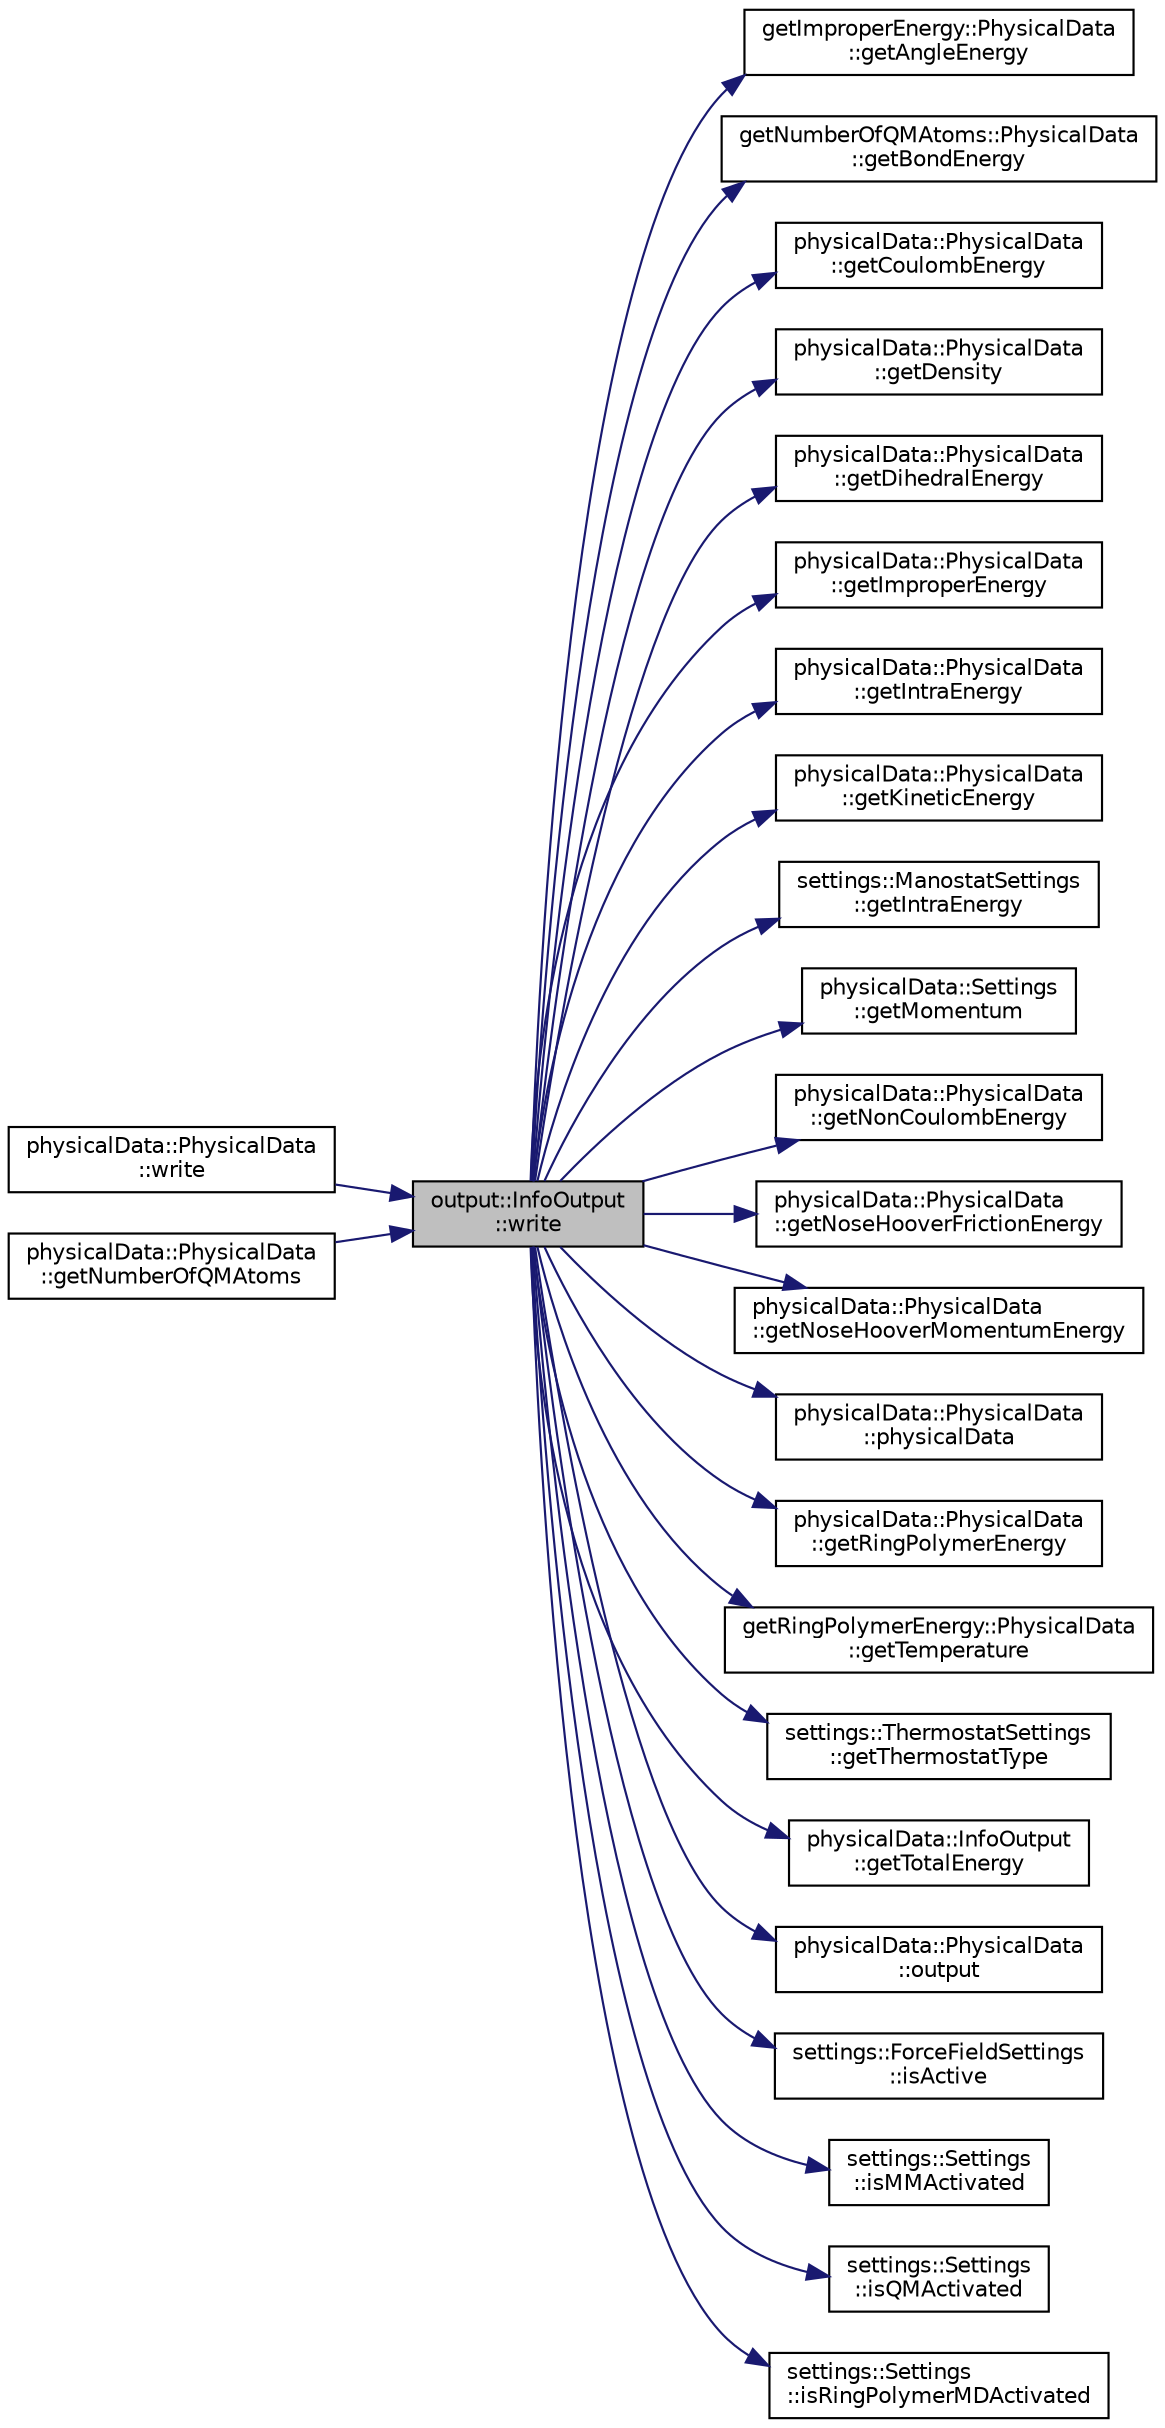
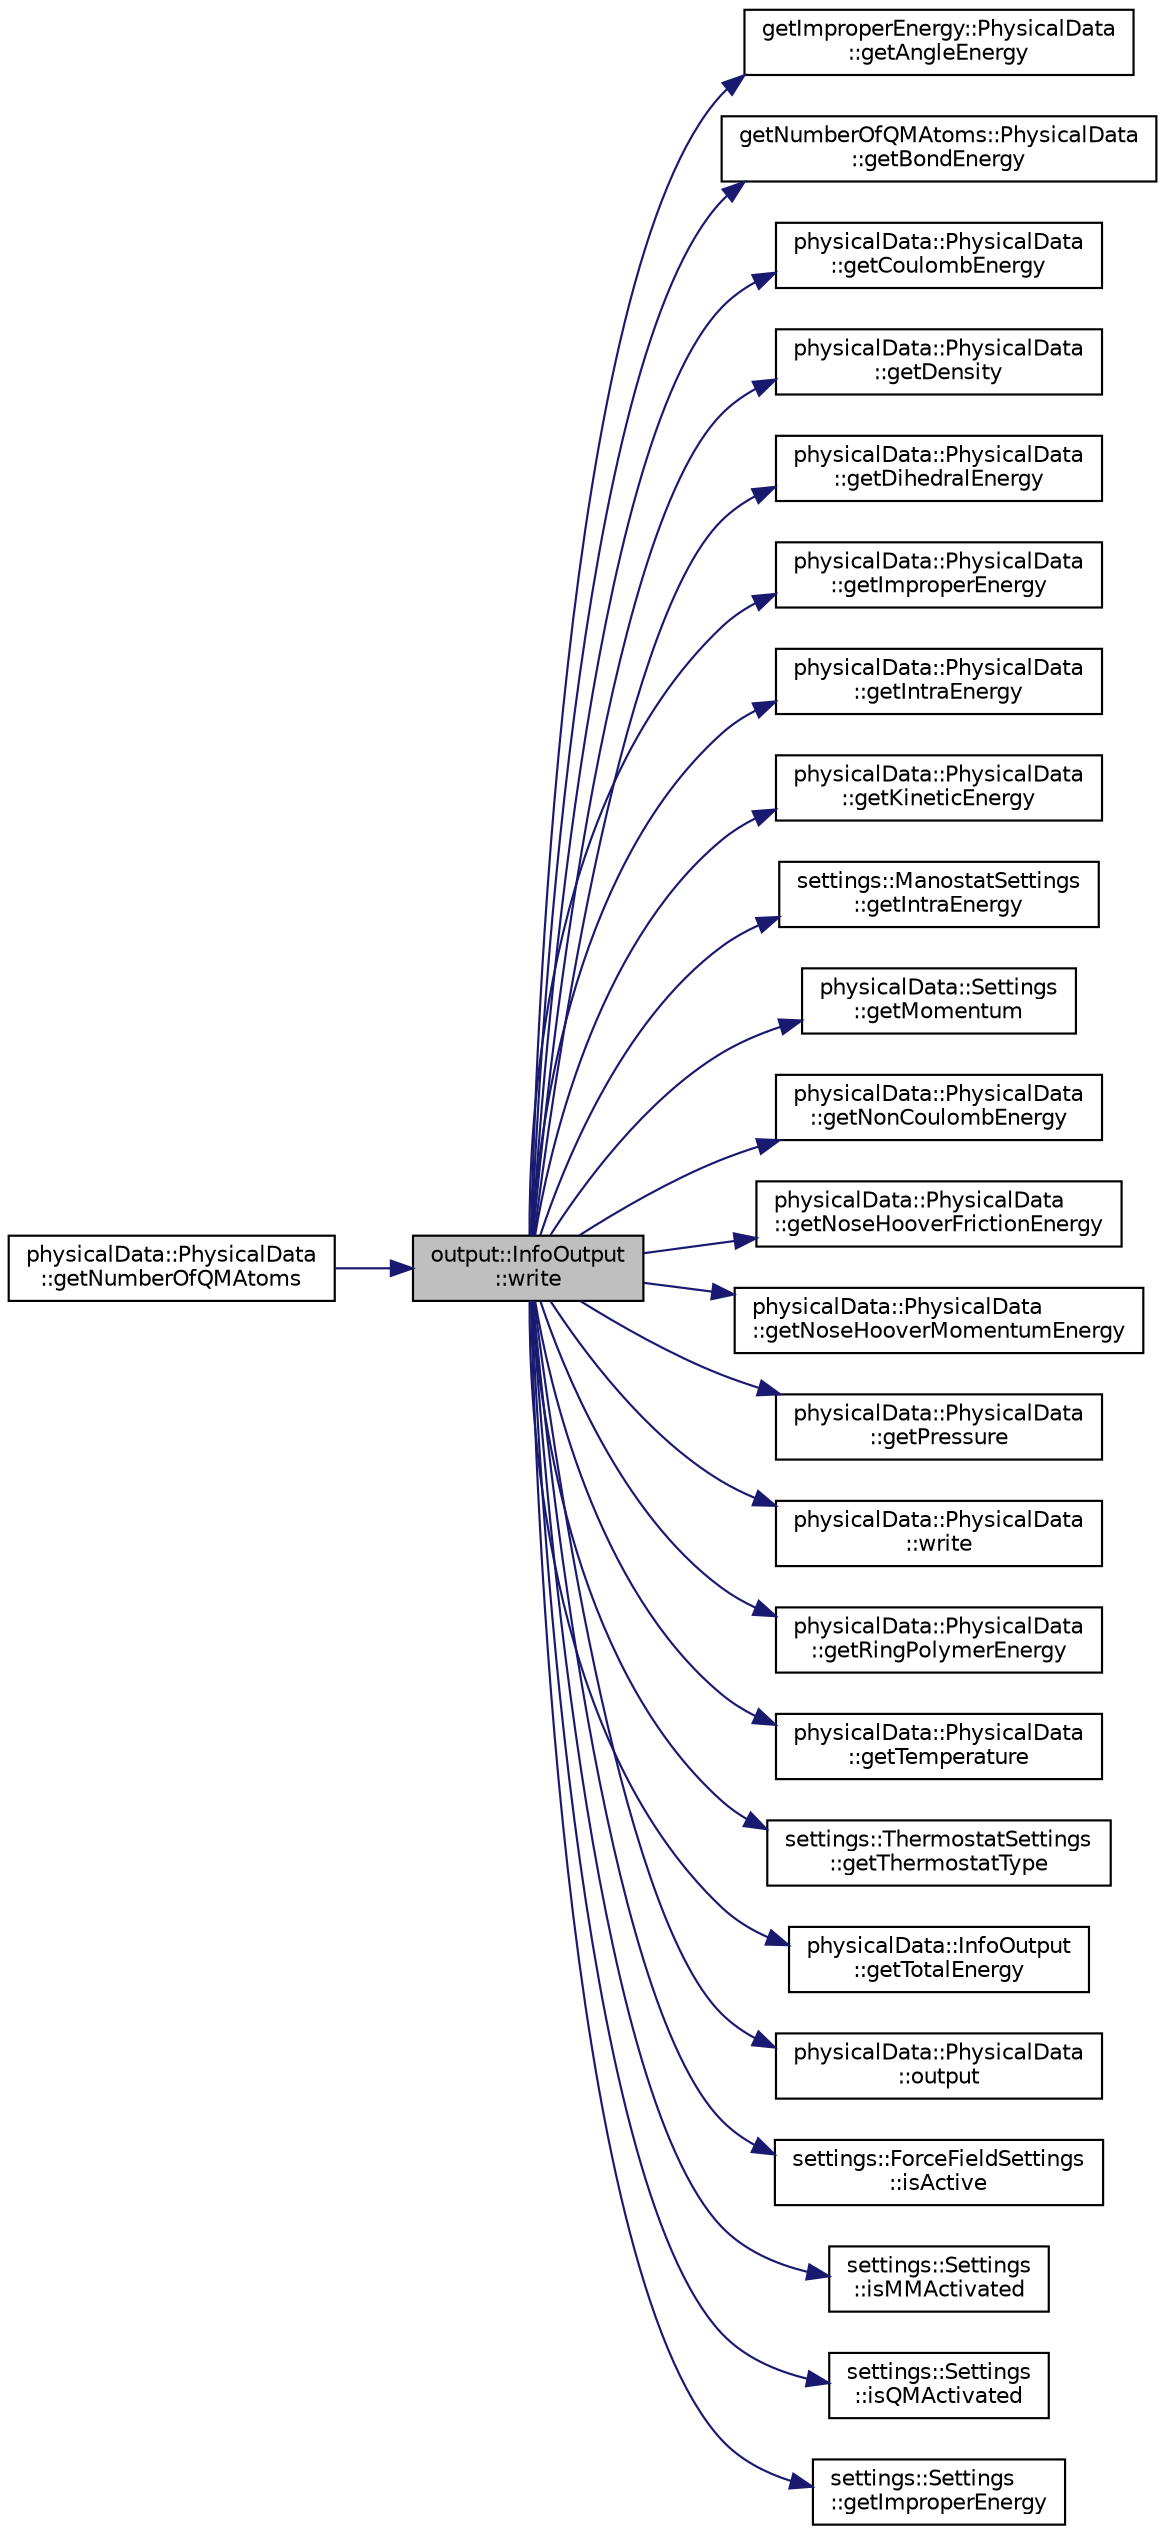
(363, 1189) -> (639, 1414)
(939, 1427) -> (939, 1427)
(939, 1640) -> (939, 1746)
(939, 2386) -> (939, 2492)
